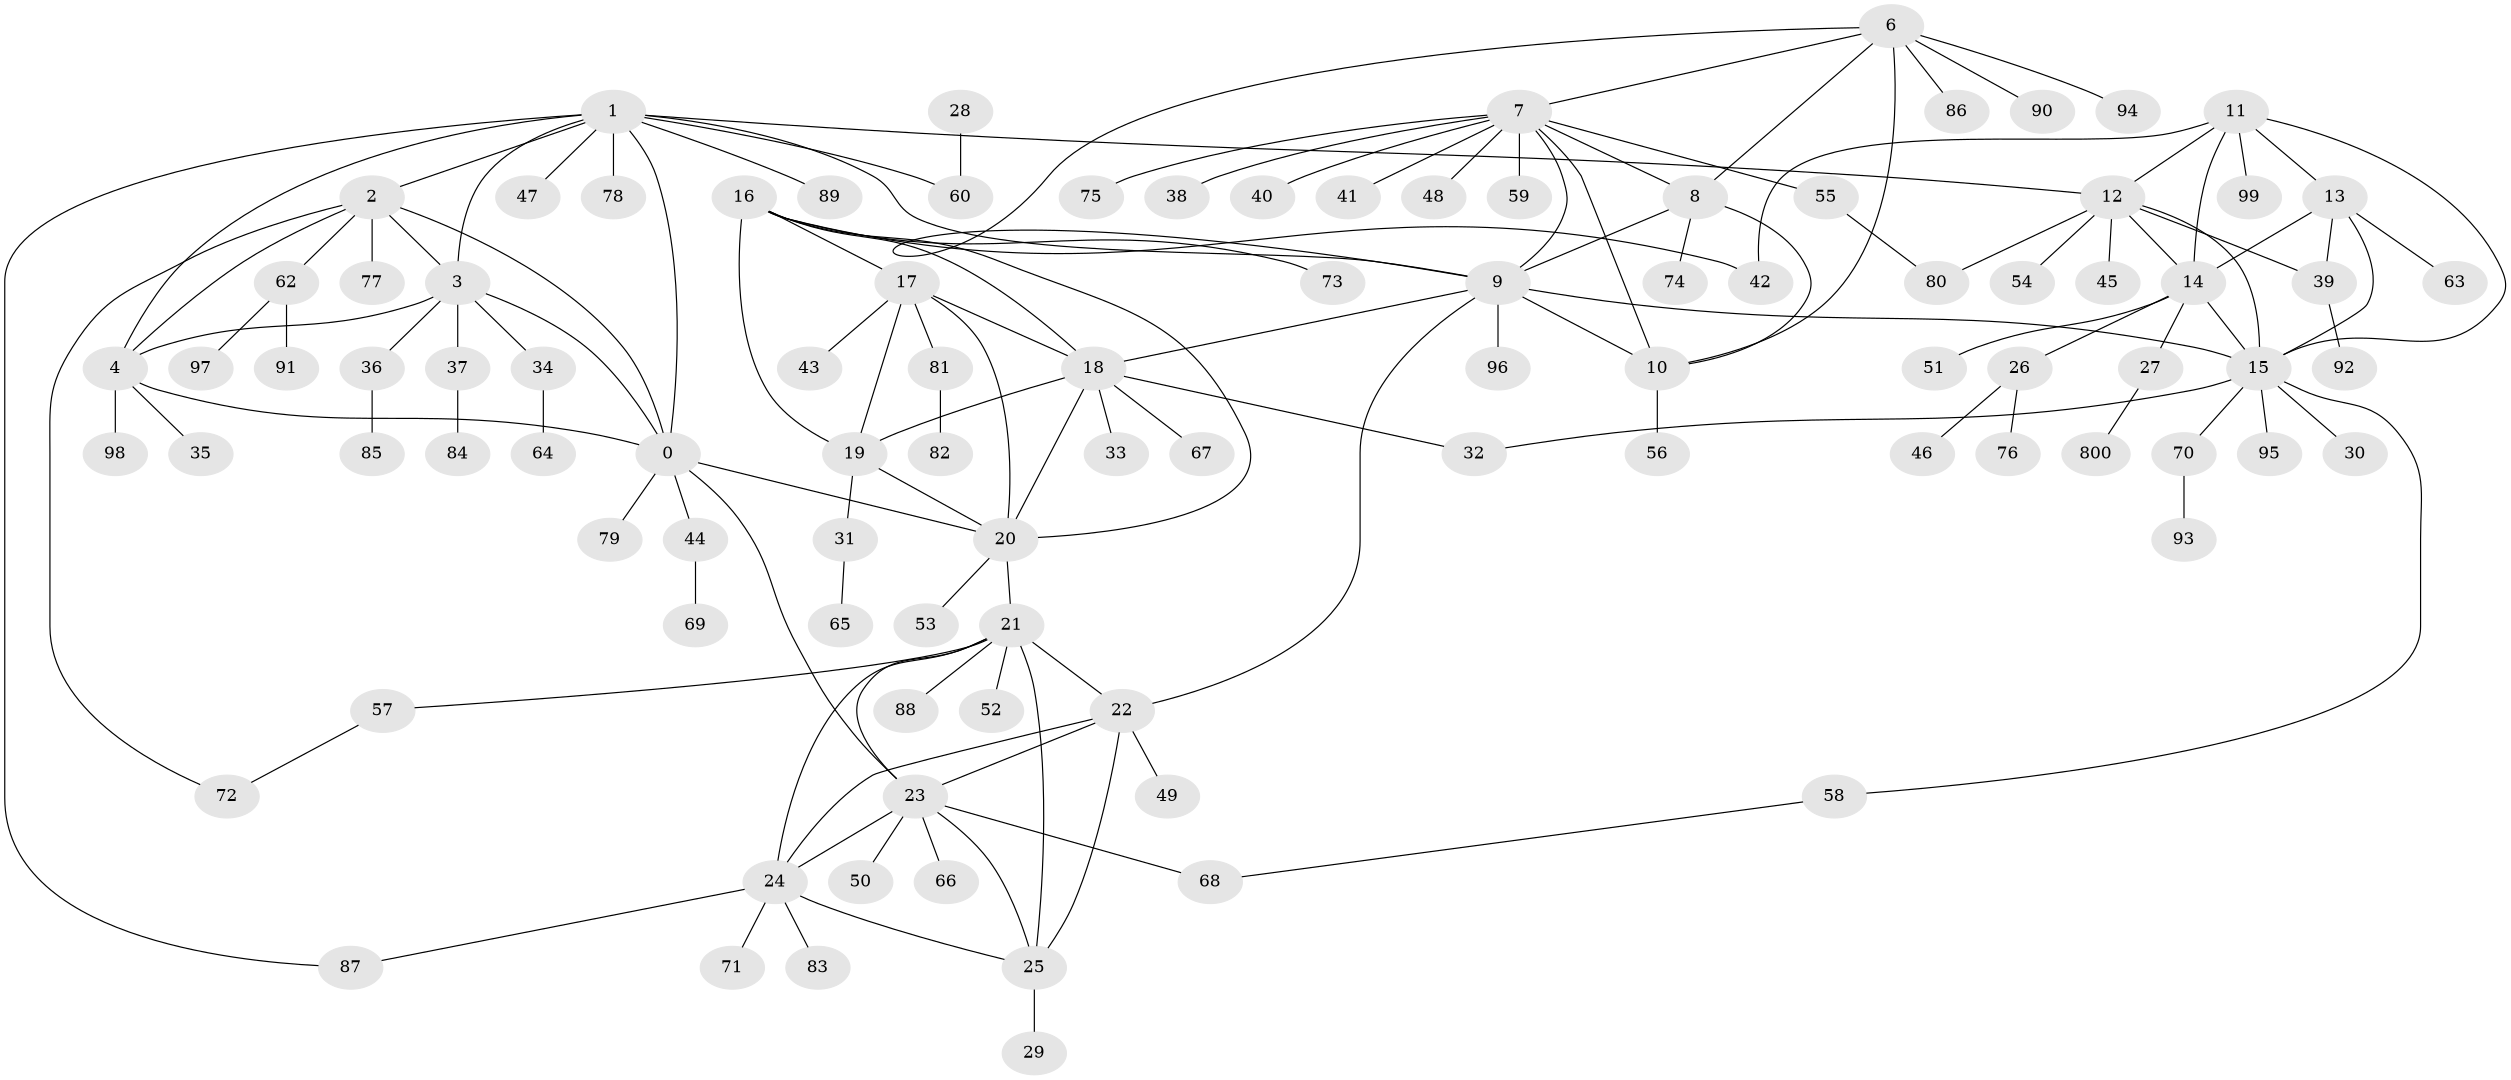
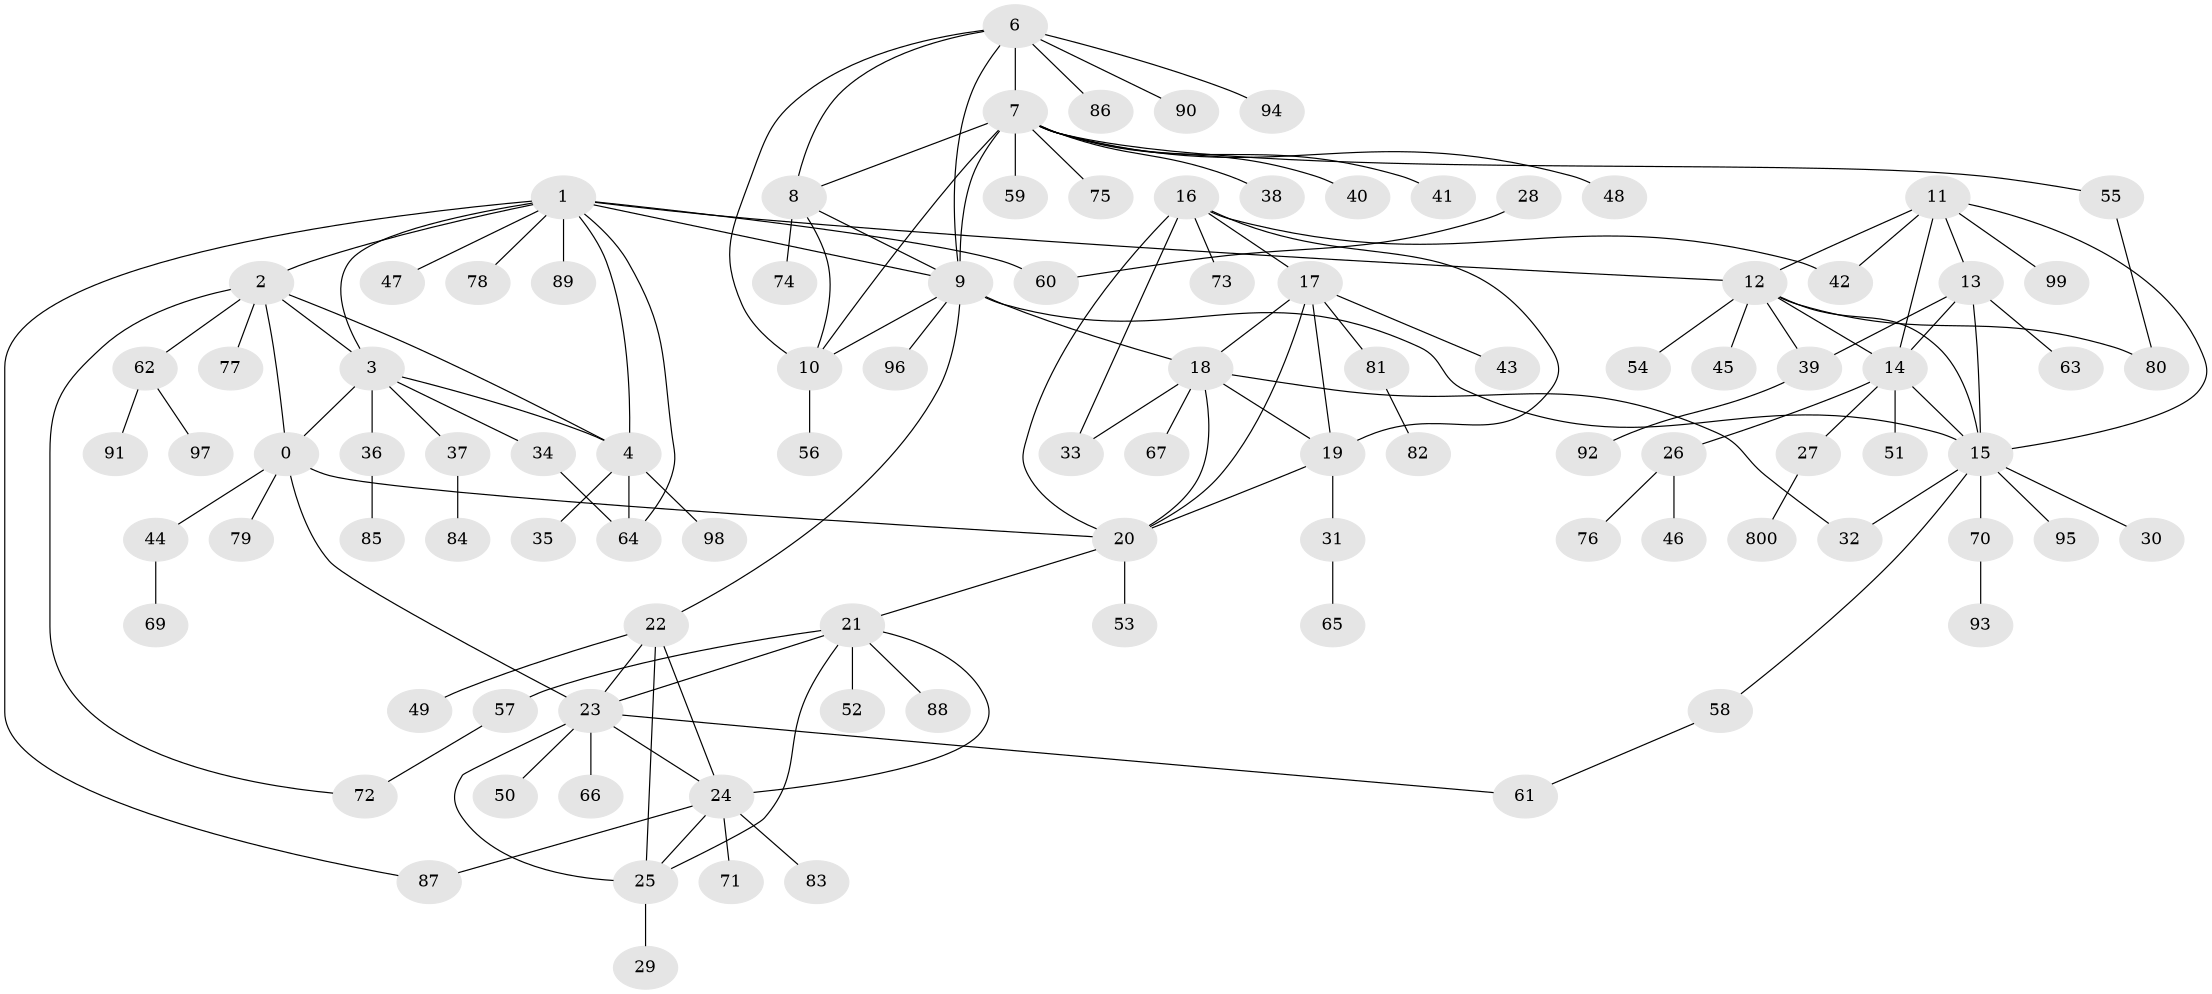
(942, 258) -> (1126, 331)
(675, 277) -> (663, 360)
(389, 418) -> (629, 497)
(1067, 668) -> none
(1210, 882) -> (1525, 797)
